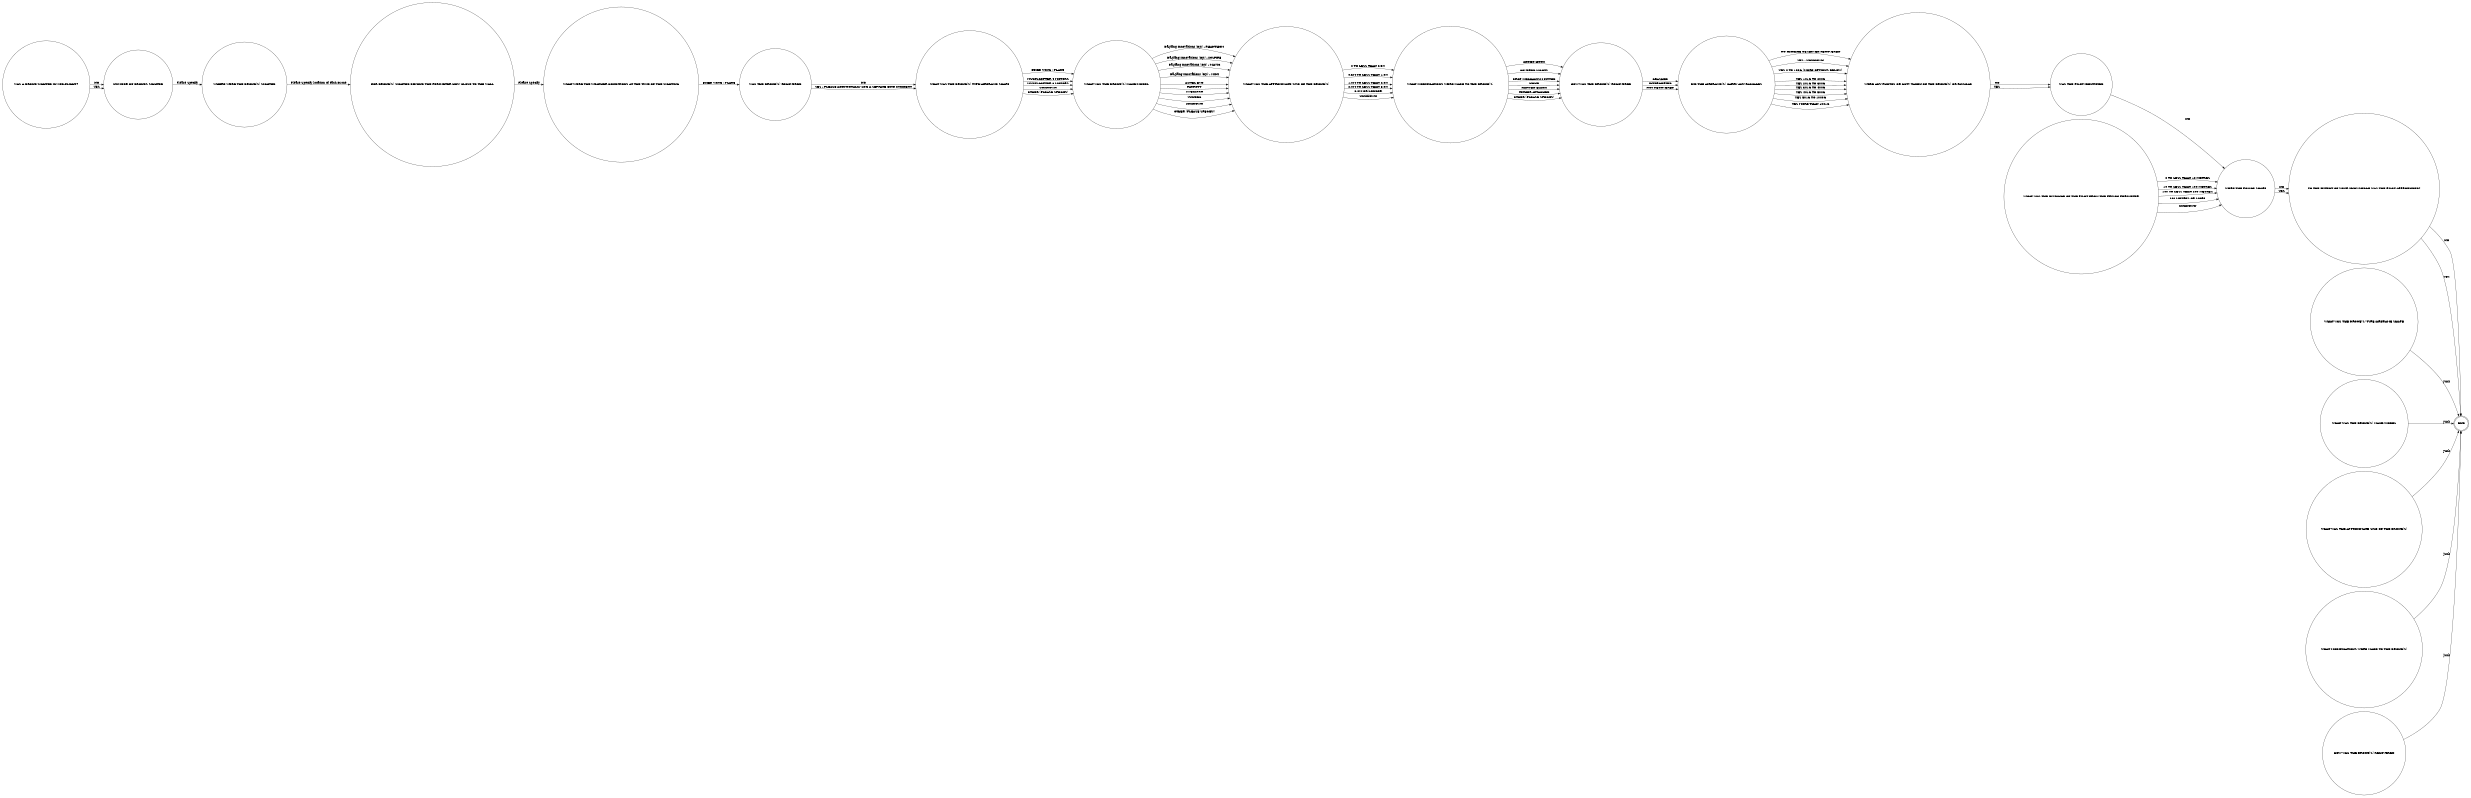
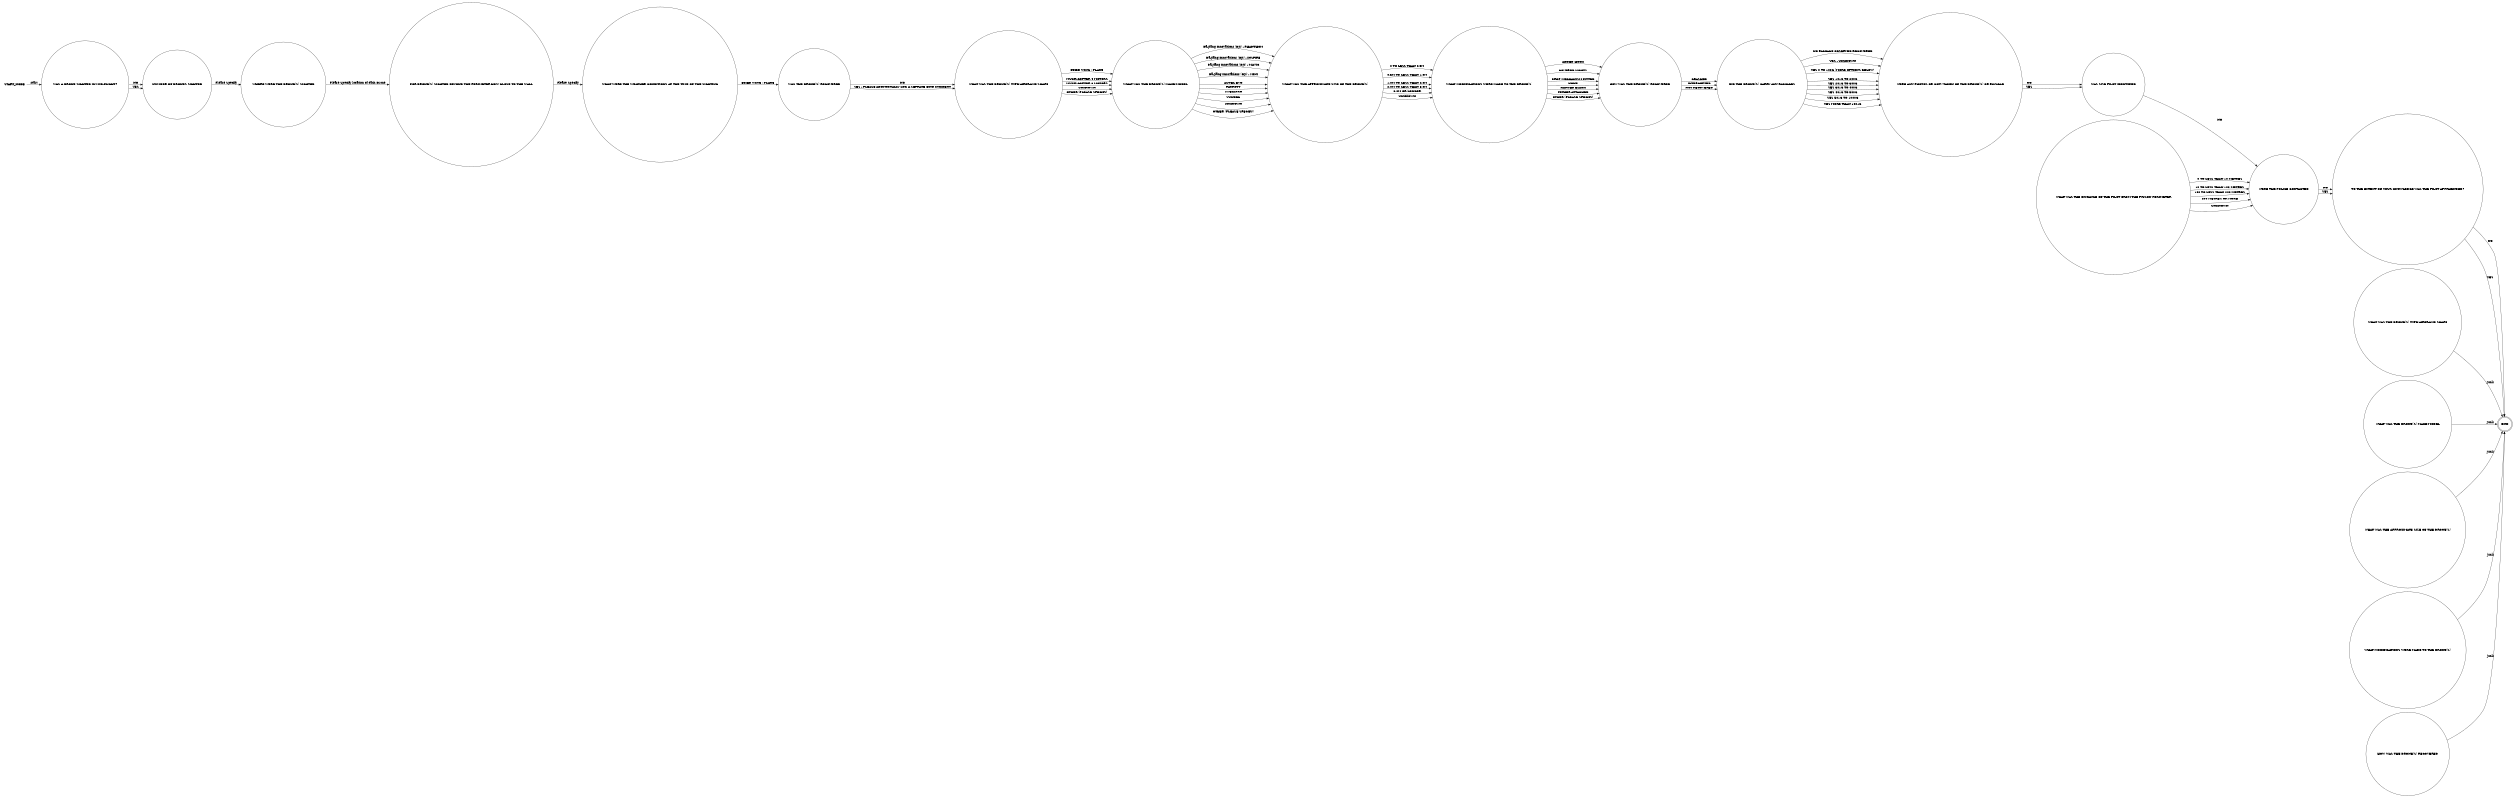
none -> (15, 85)
(1727, 85) -> (1762, 85)
(2081, 85) -> (2114, 85)
(2246, 189) -> (2284, 189)
